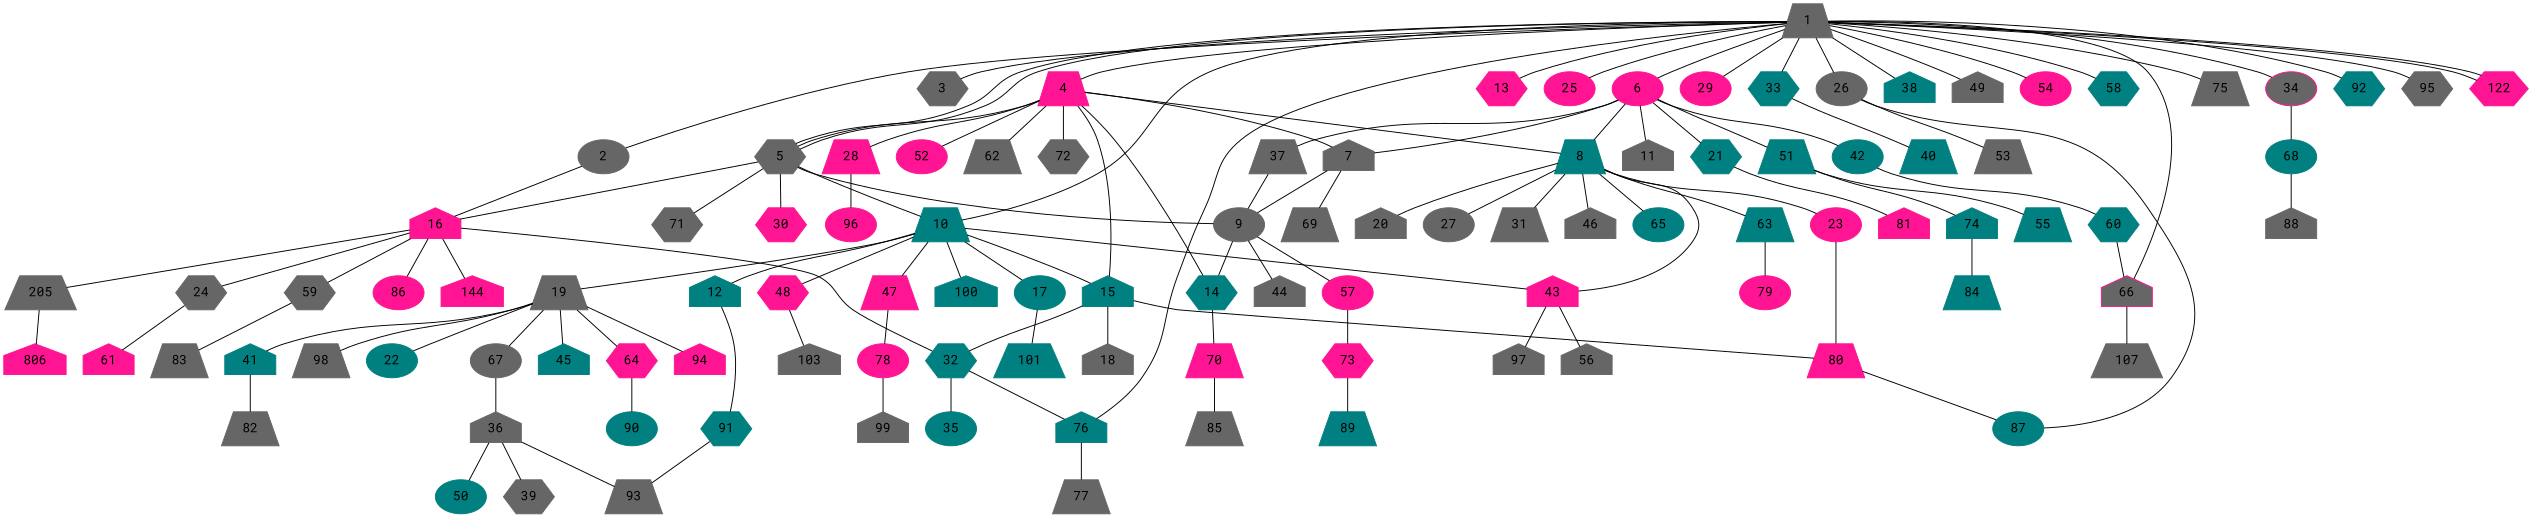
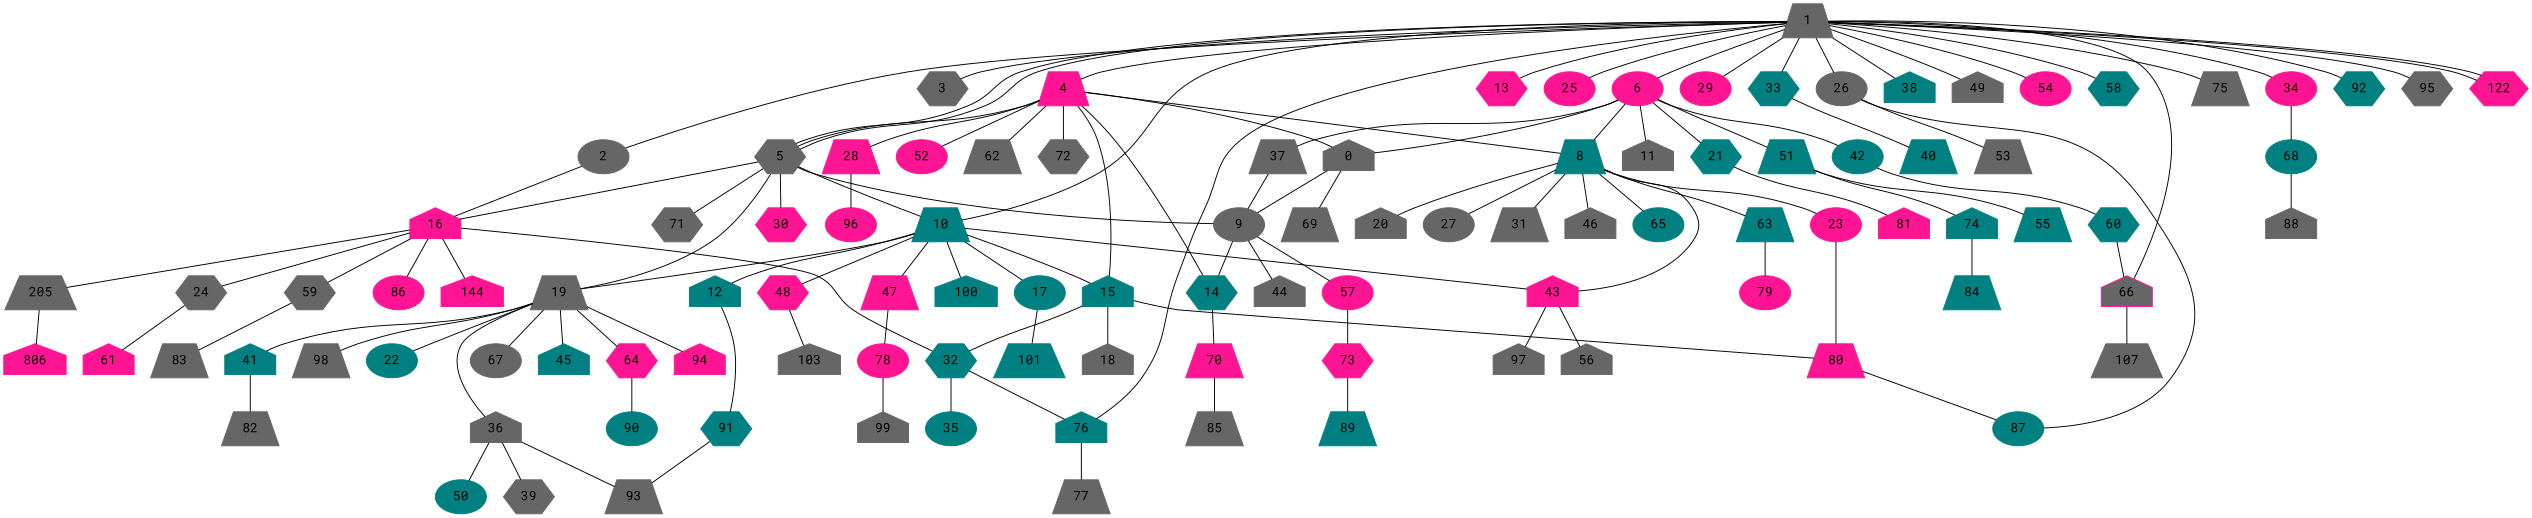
(2291, 89) -> (2291, 89)
(1349, 157) -> (1349, 157)
none -> (700, 249)
(496, 395) -> (462, 344)
